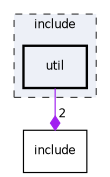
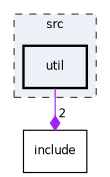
(55, 25) -> (55, 25)
